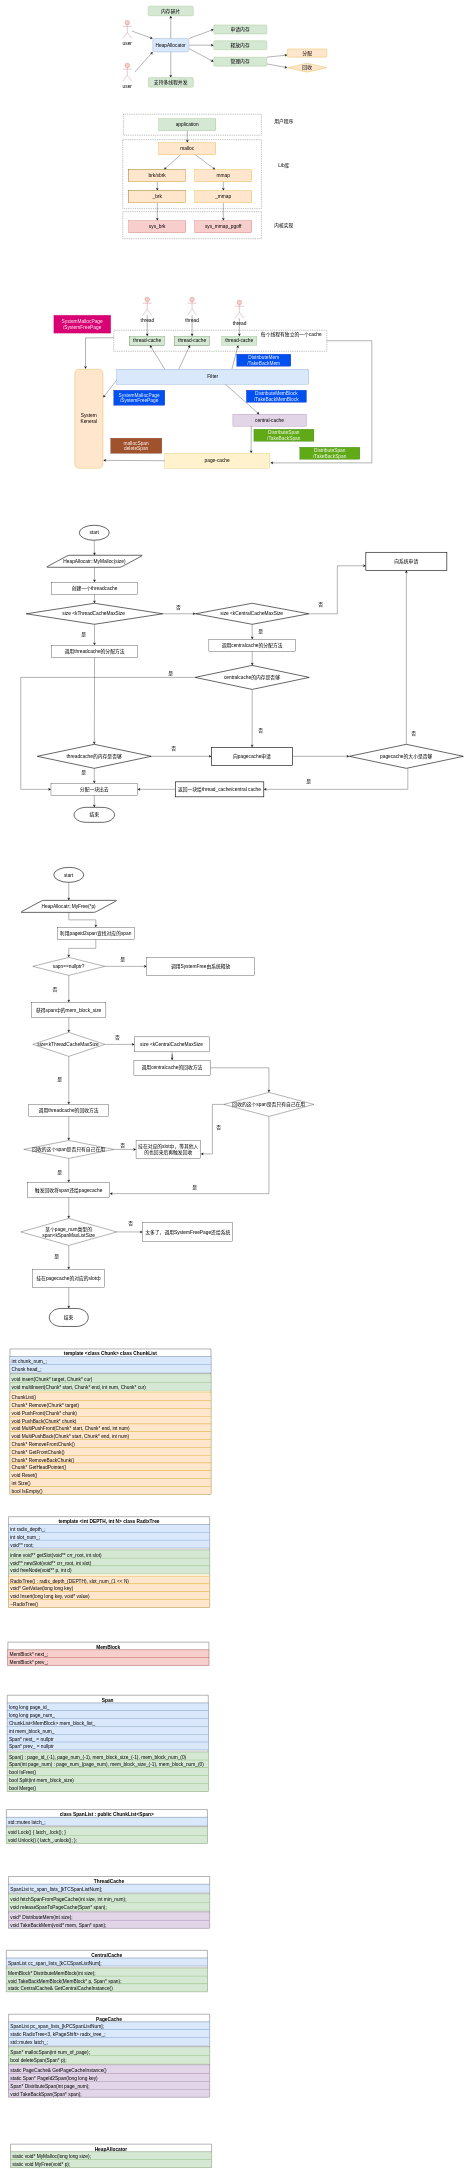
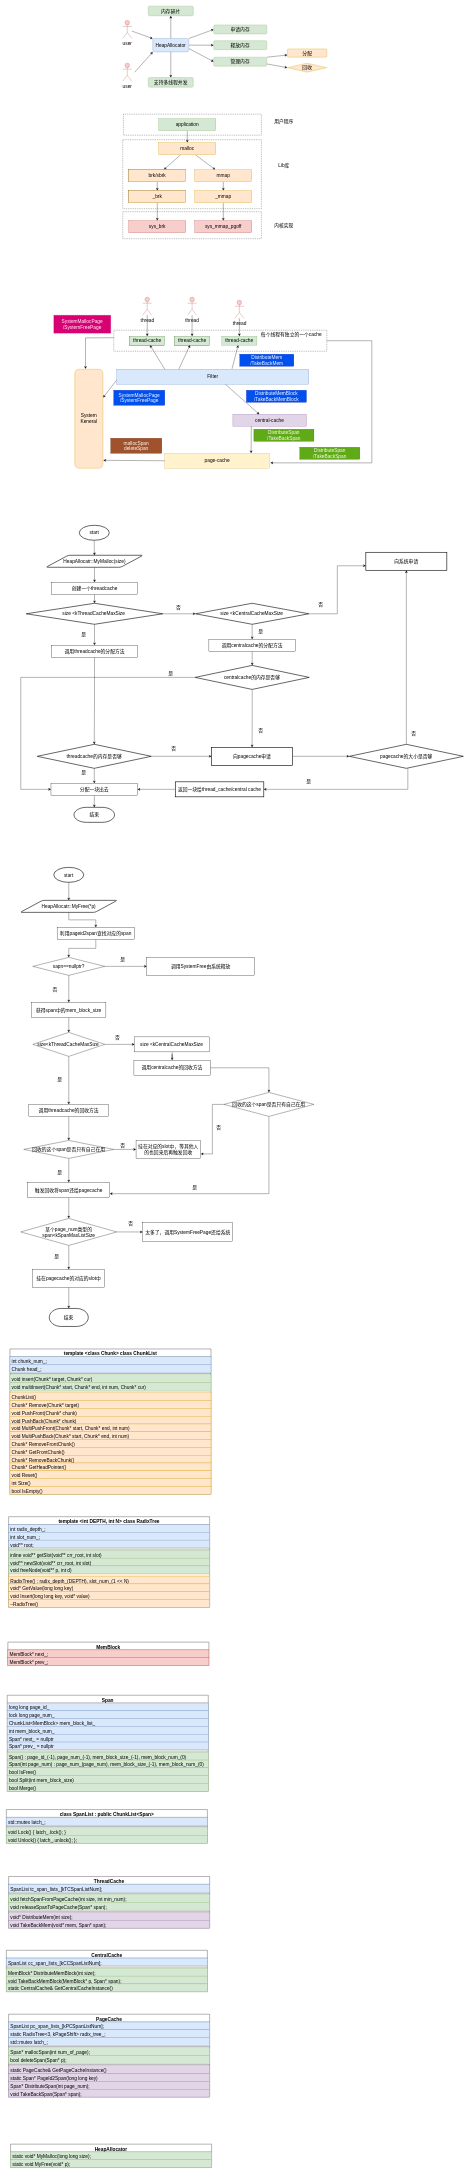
(264, 360) -> (267, 360)
(32, 1715) -> (32, 1715)
